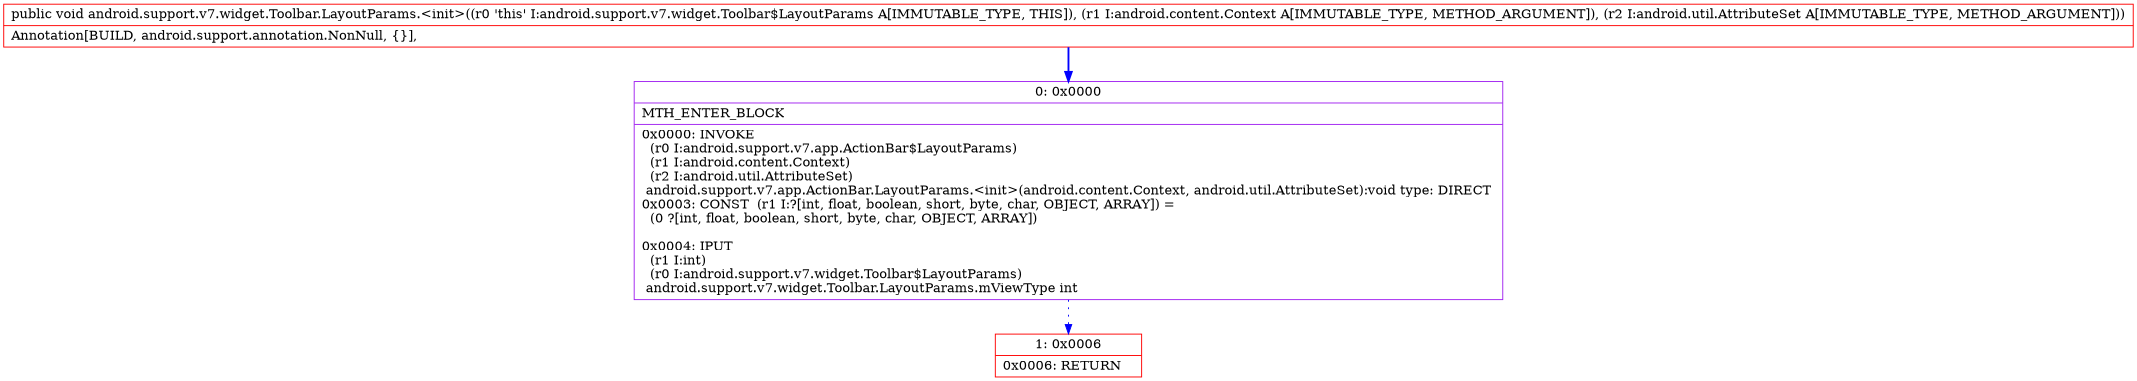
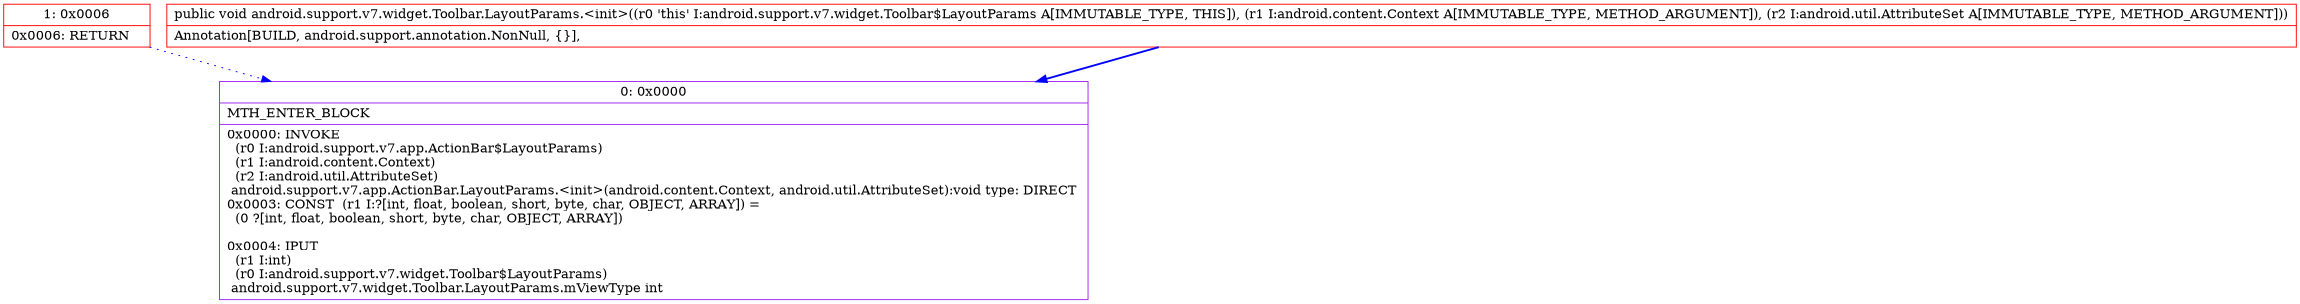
(1068, 312) -> (206, 63)
